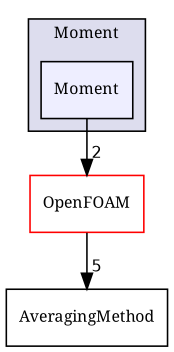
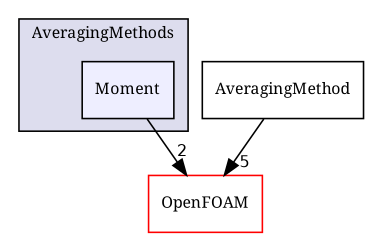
(87, 34) -> (104, 34)
(87, 253) -> (249, 141)
